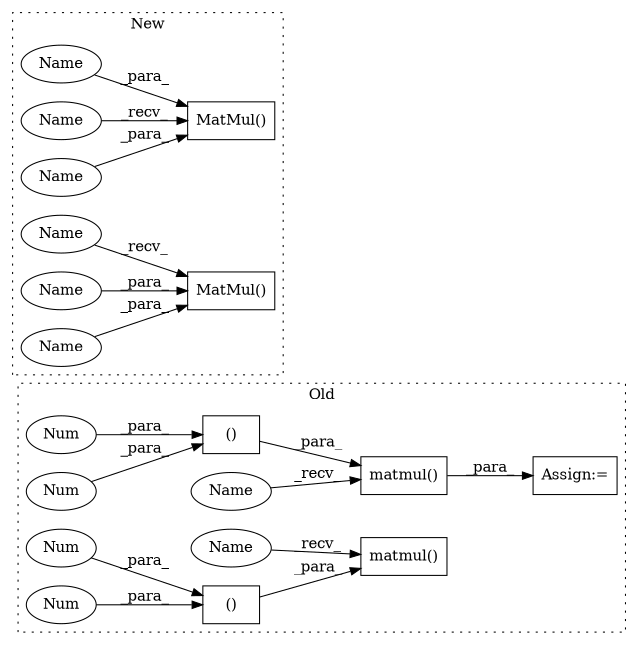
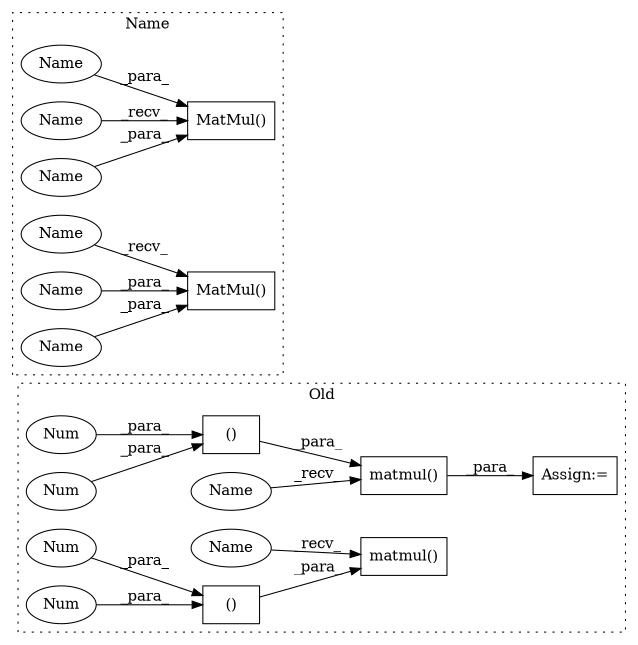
(148, 25) -> (148, 25)
